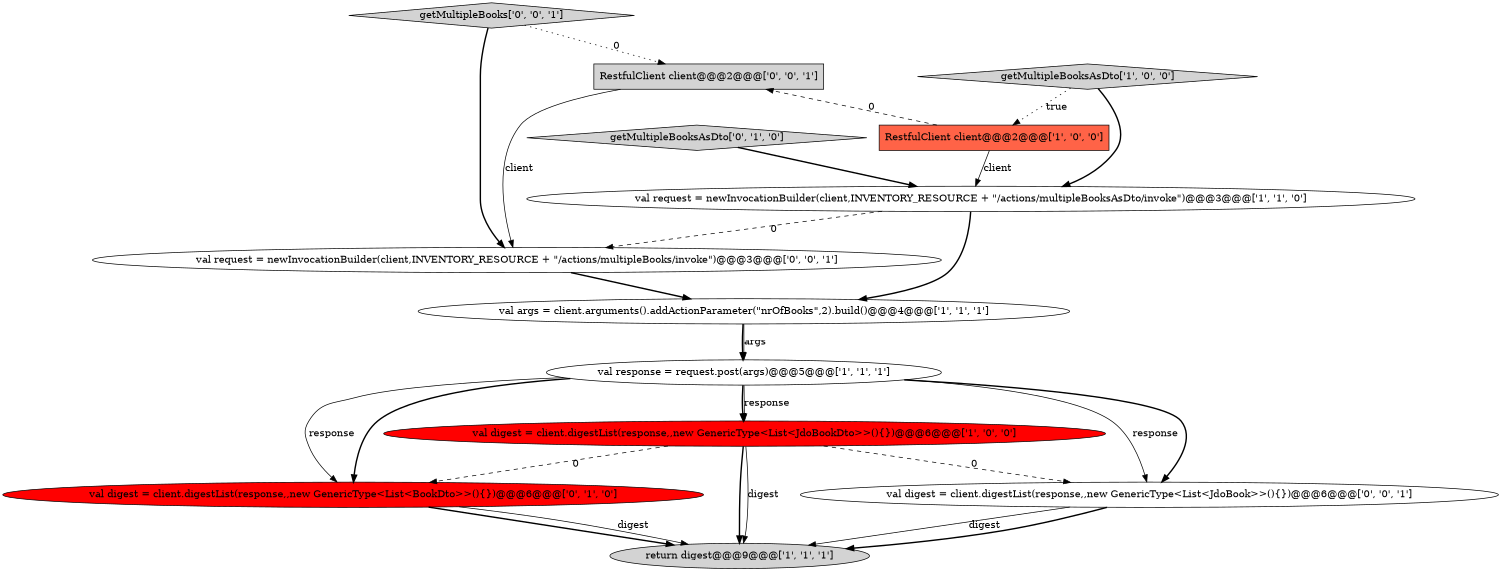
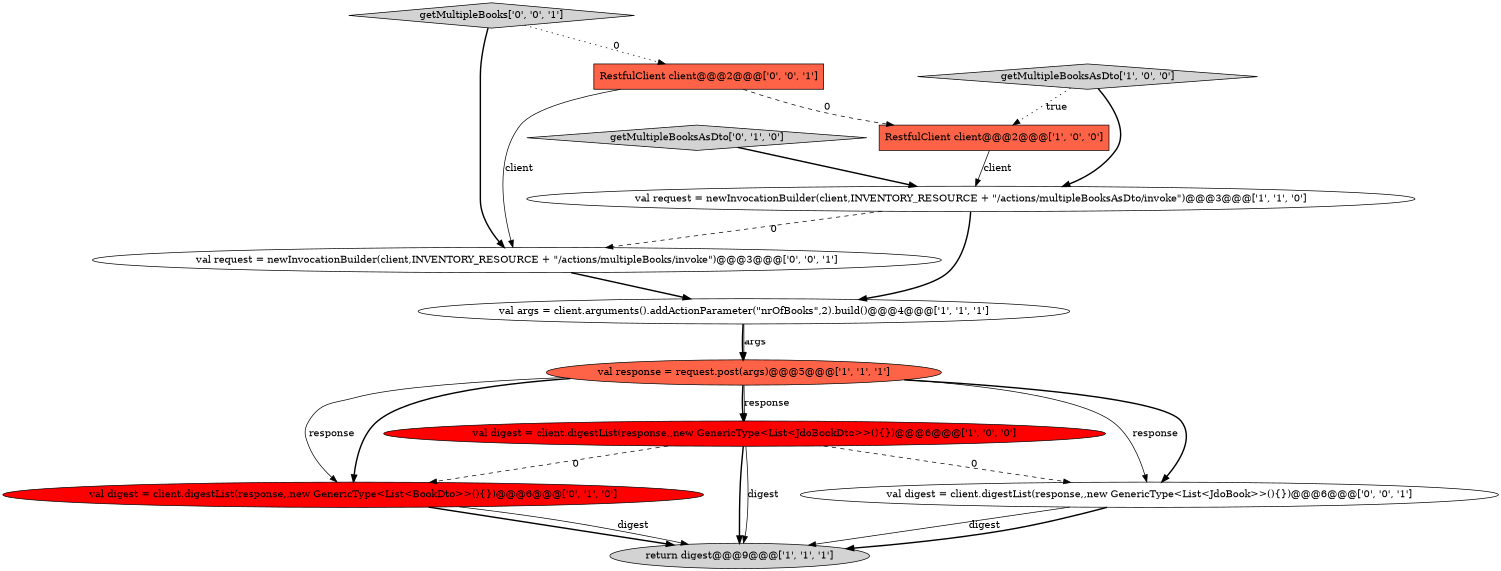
(709, 77) -> (709, 77)
(855, 108) -> (814, 110)
(744, 372) -> (744, 372)
